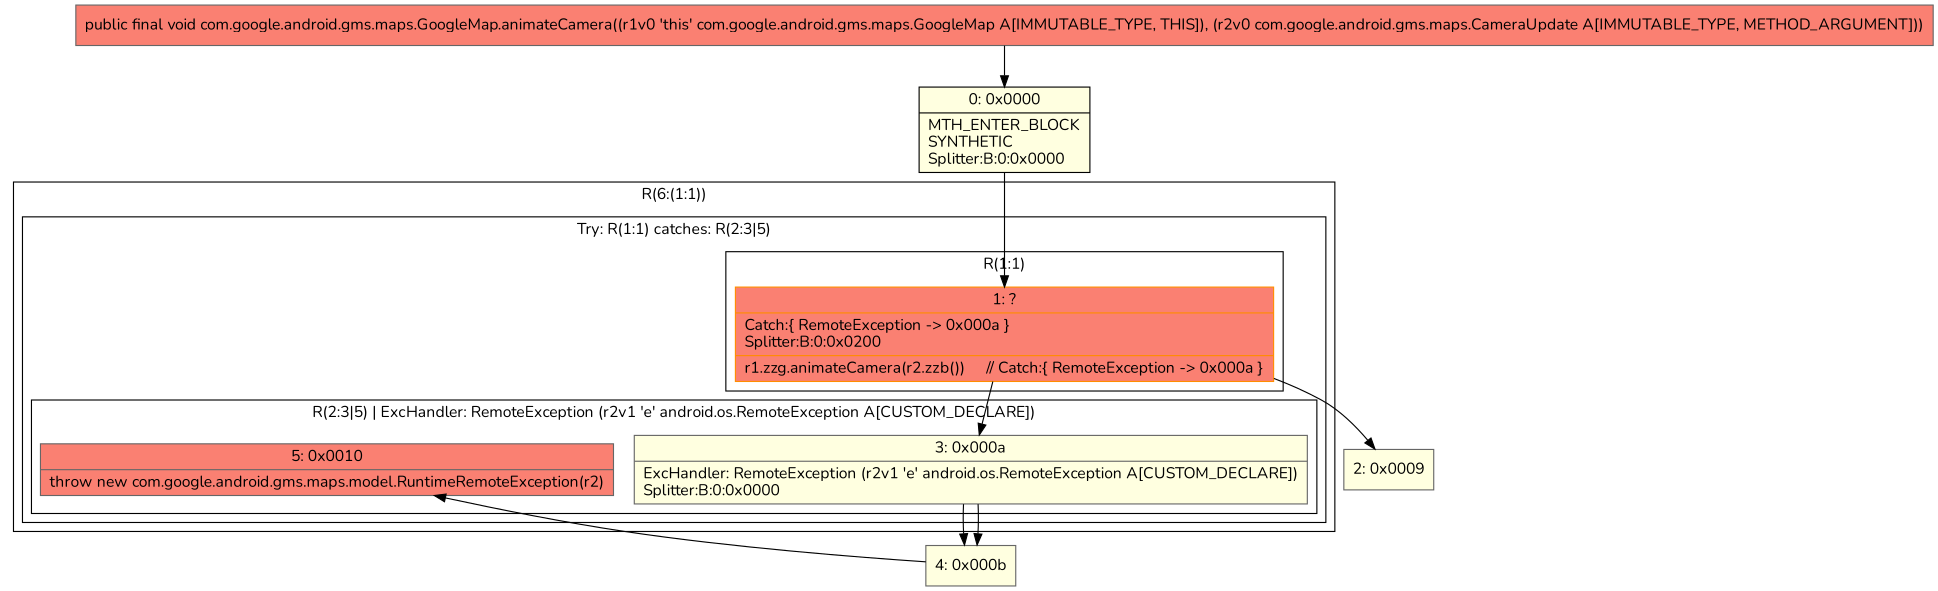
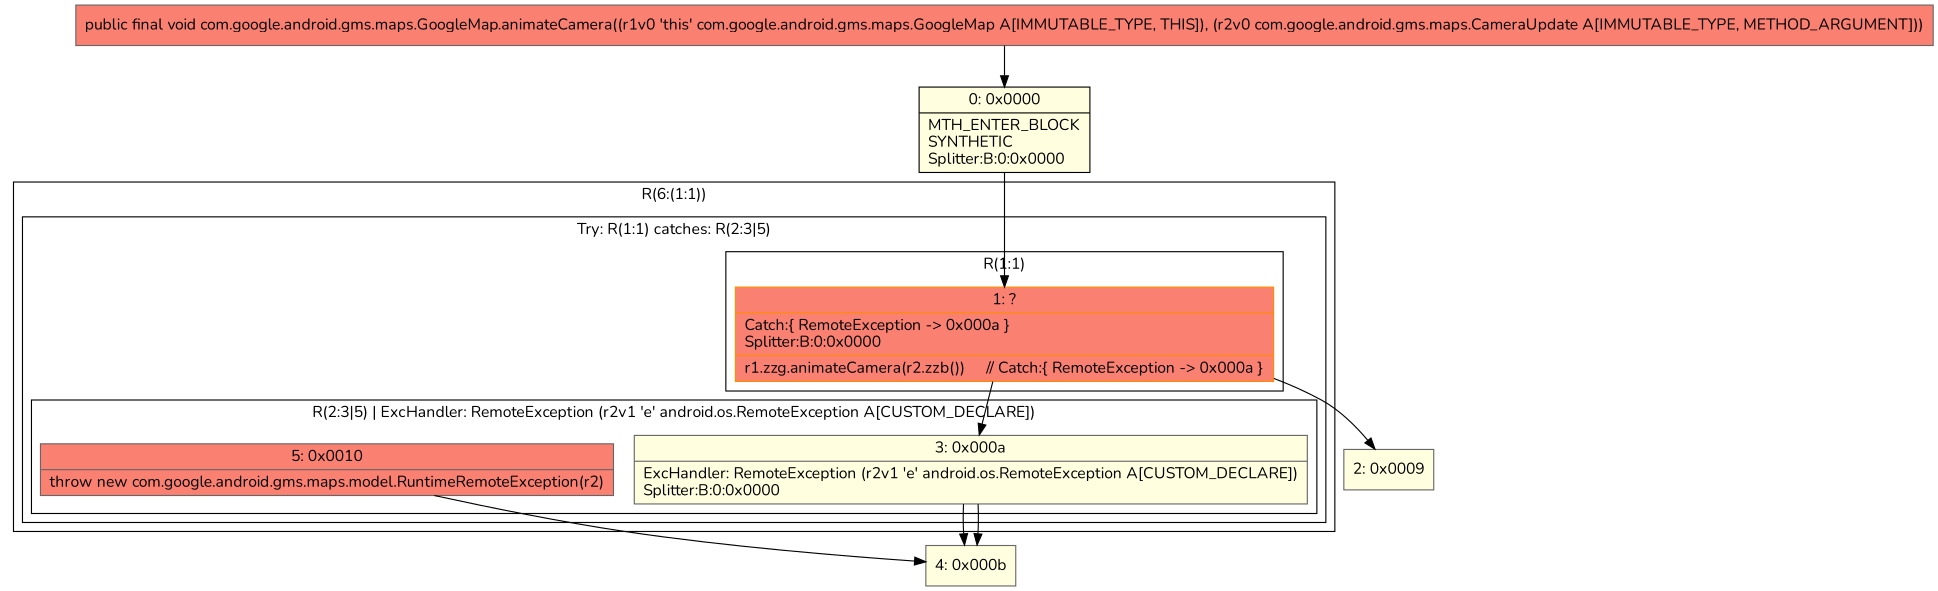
(813, 342) -> (813, 342)
(684, 539) -> (685, 540)
